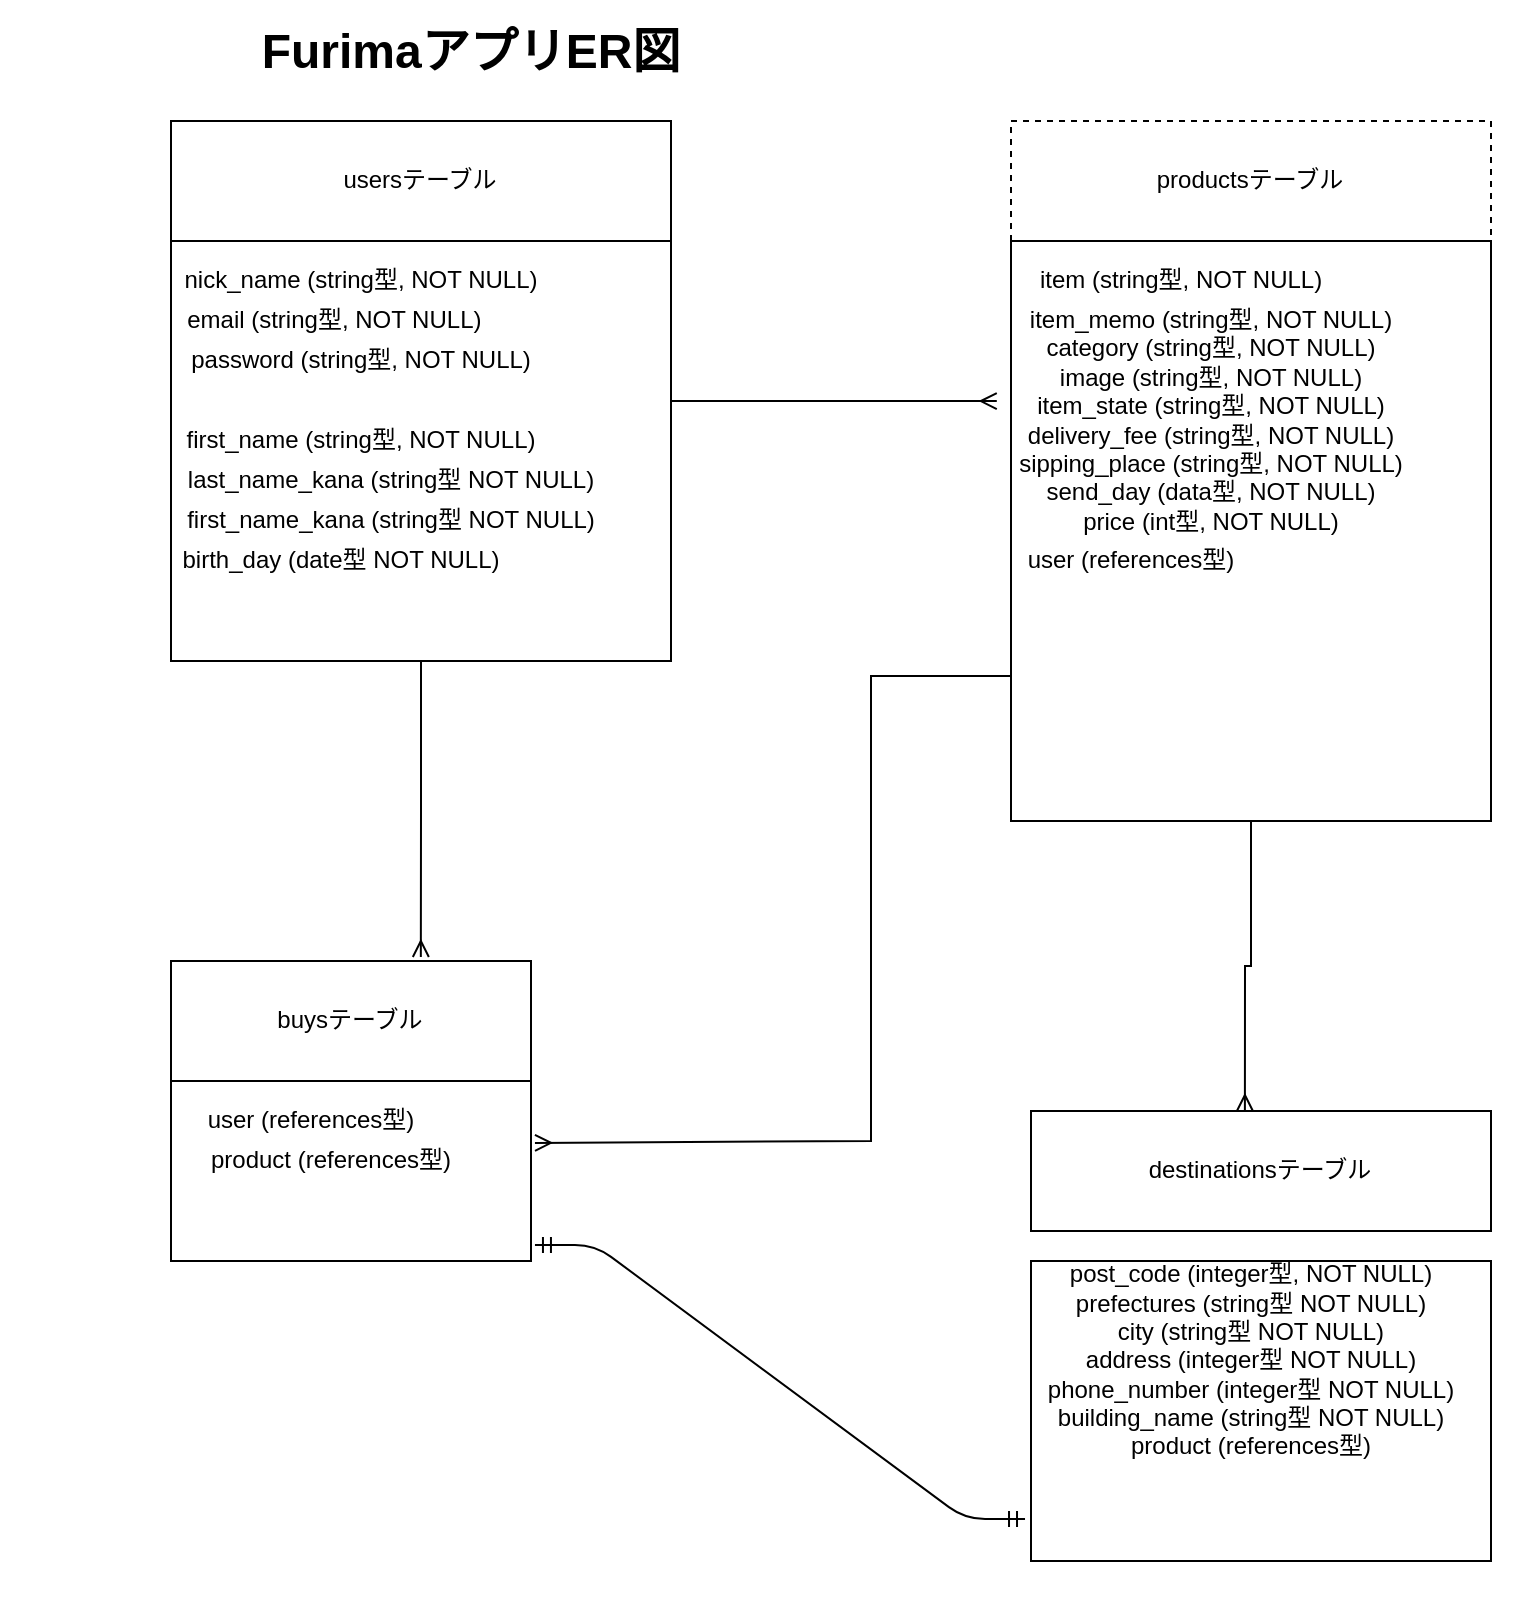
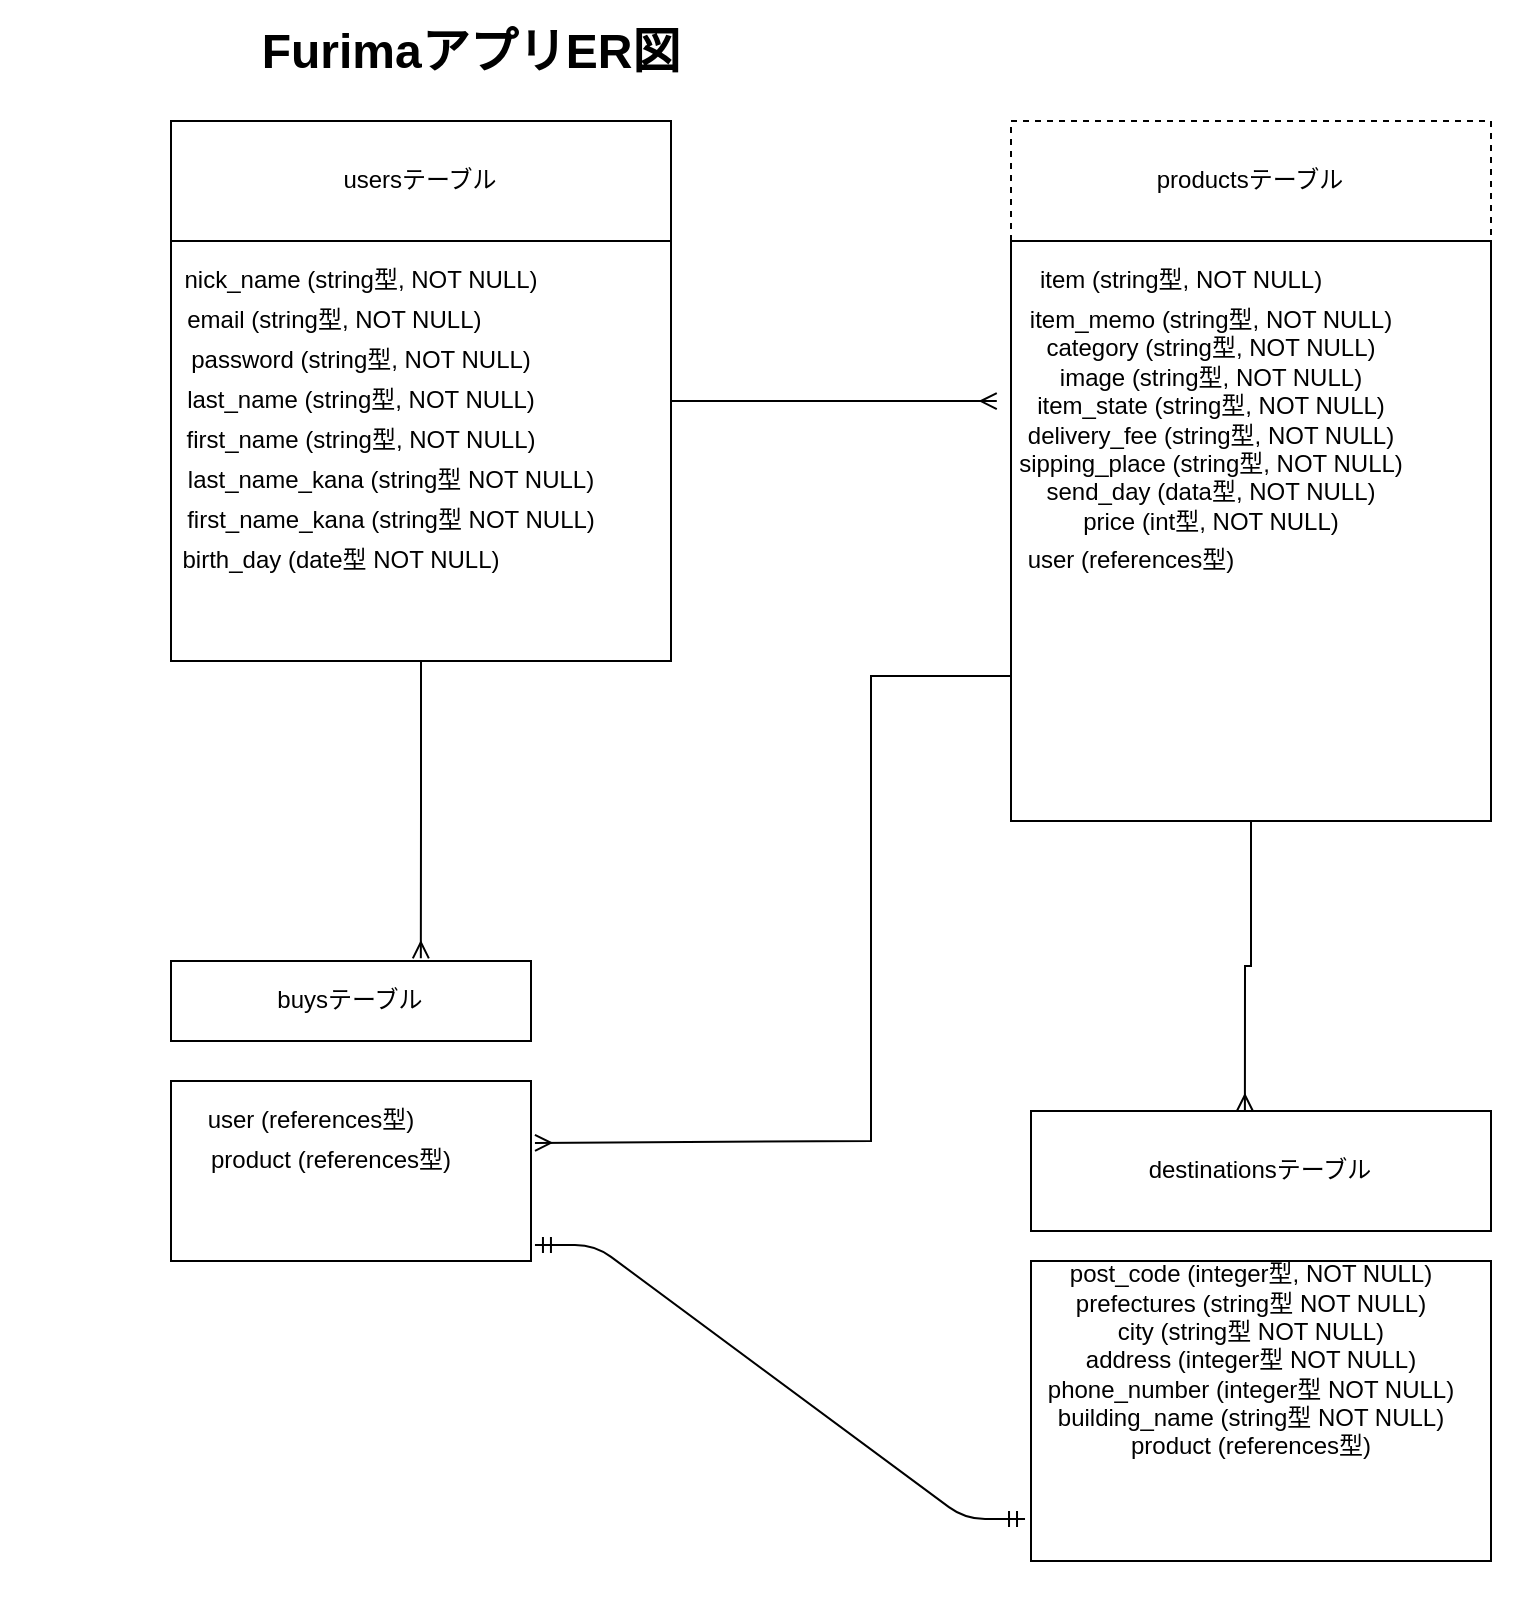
none -> (361, 401)
(351, 1021) -> (351, 1001)
